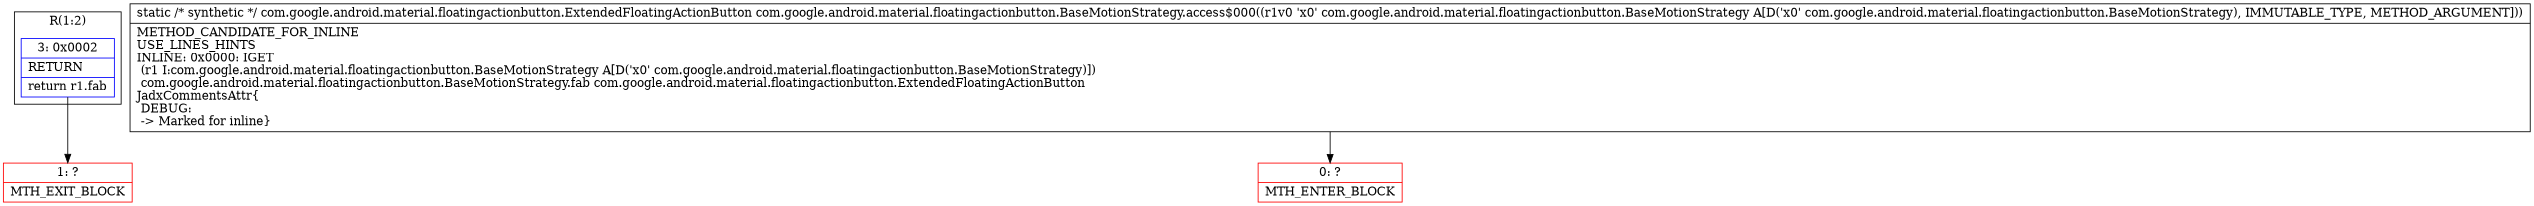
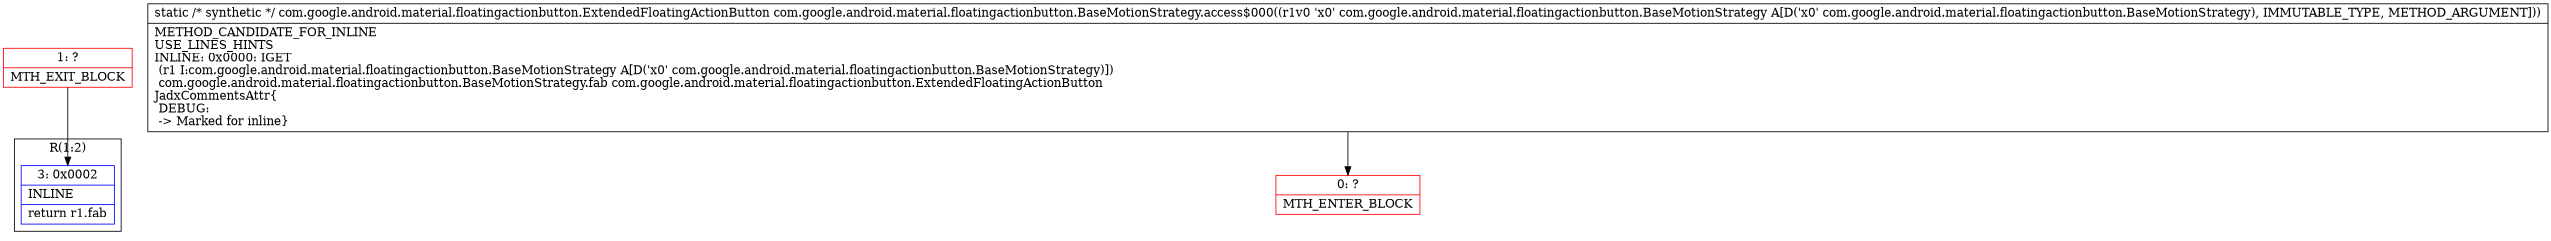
(55, 67) -> (51, 194)
(68, 126) -> (68, 122)
